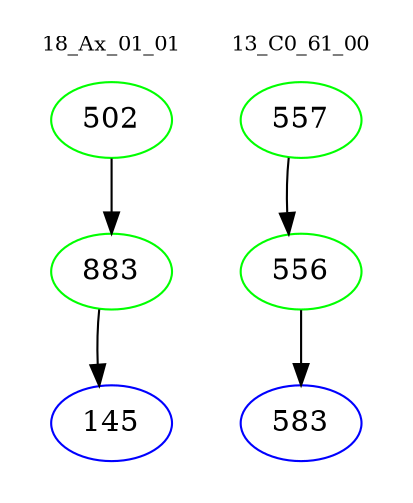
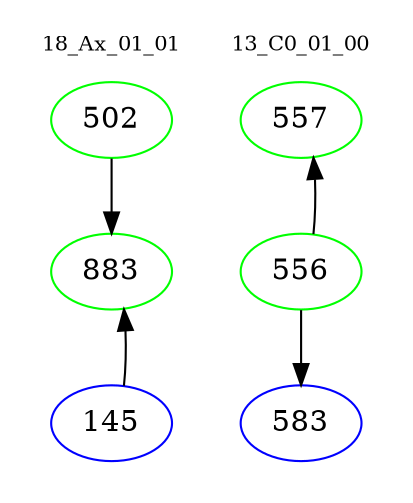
(301, 45) -> (301, 45)
(287, 185) -> (315, 207)
(98, 337) -> (126, 358)
